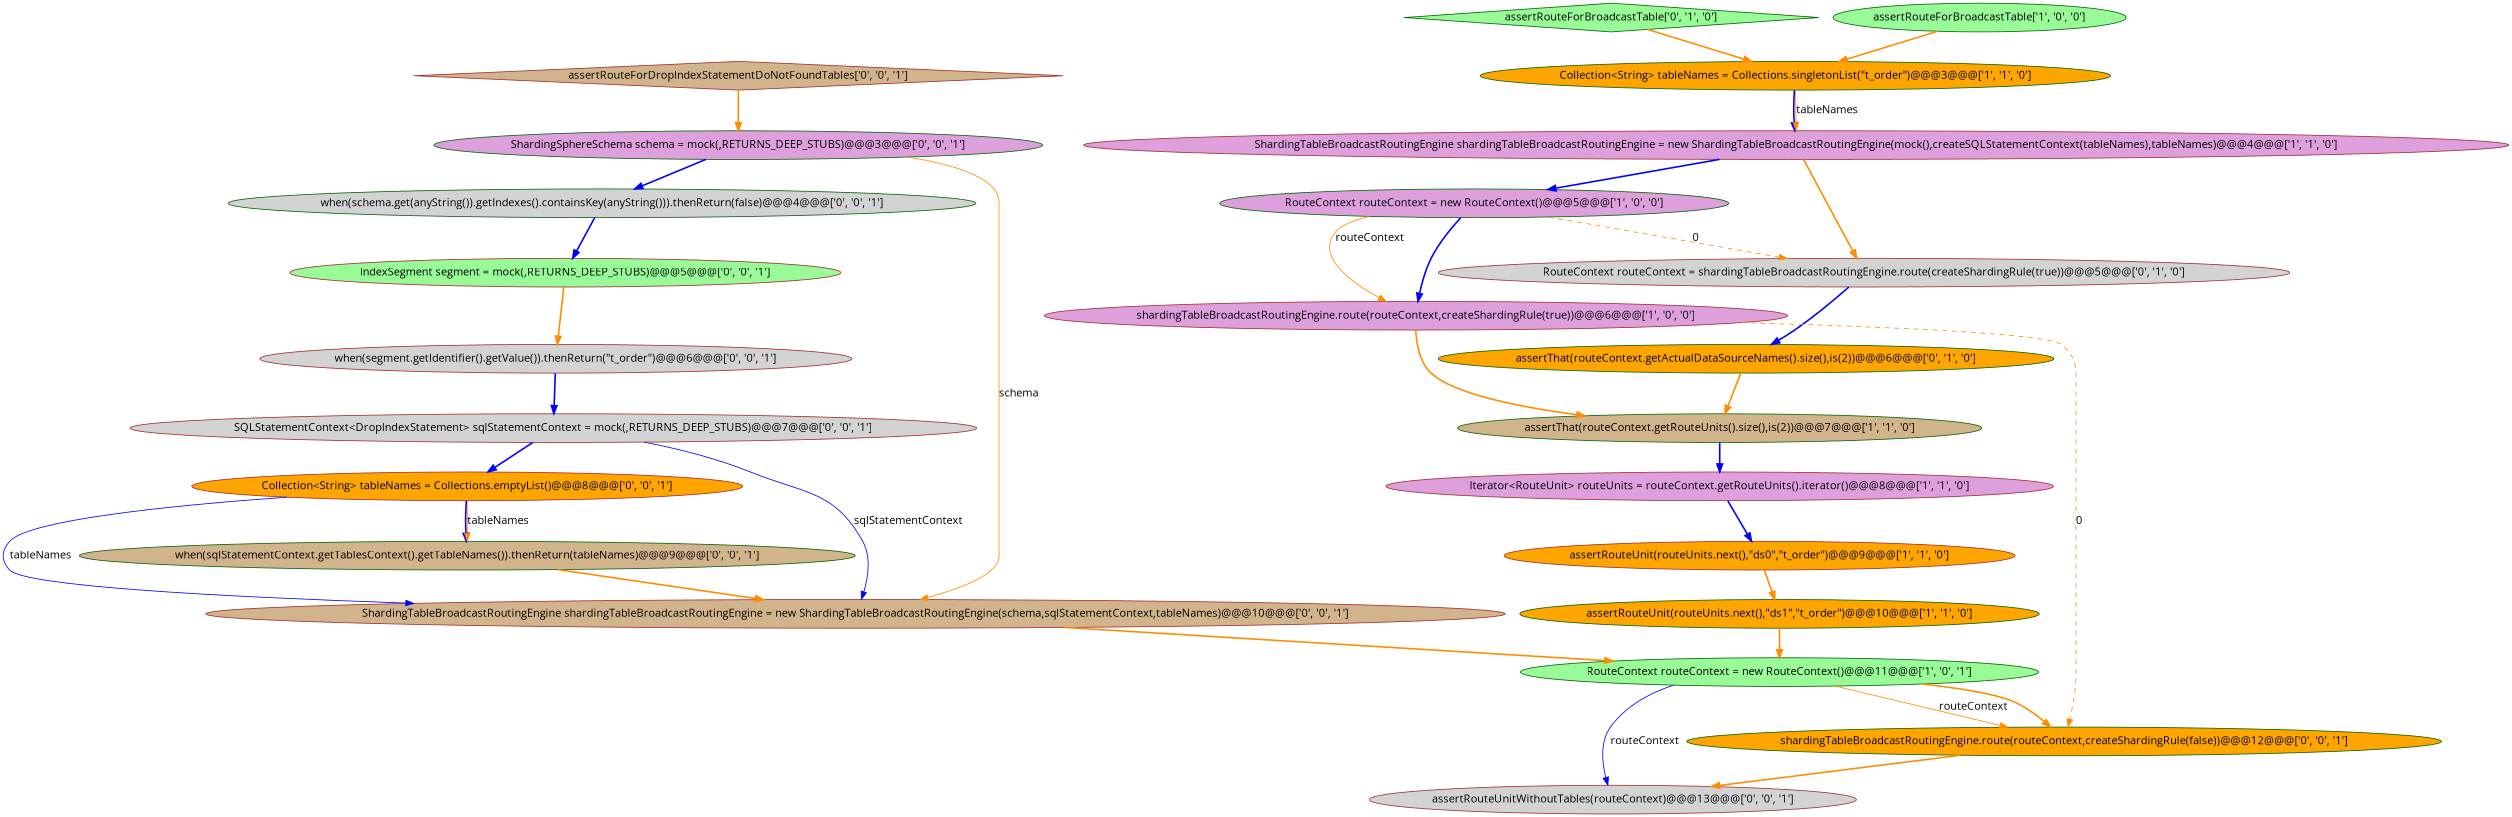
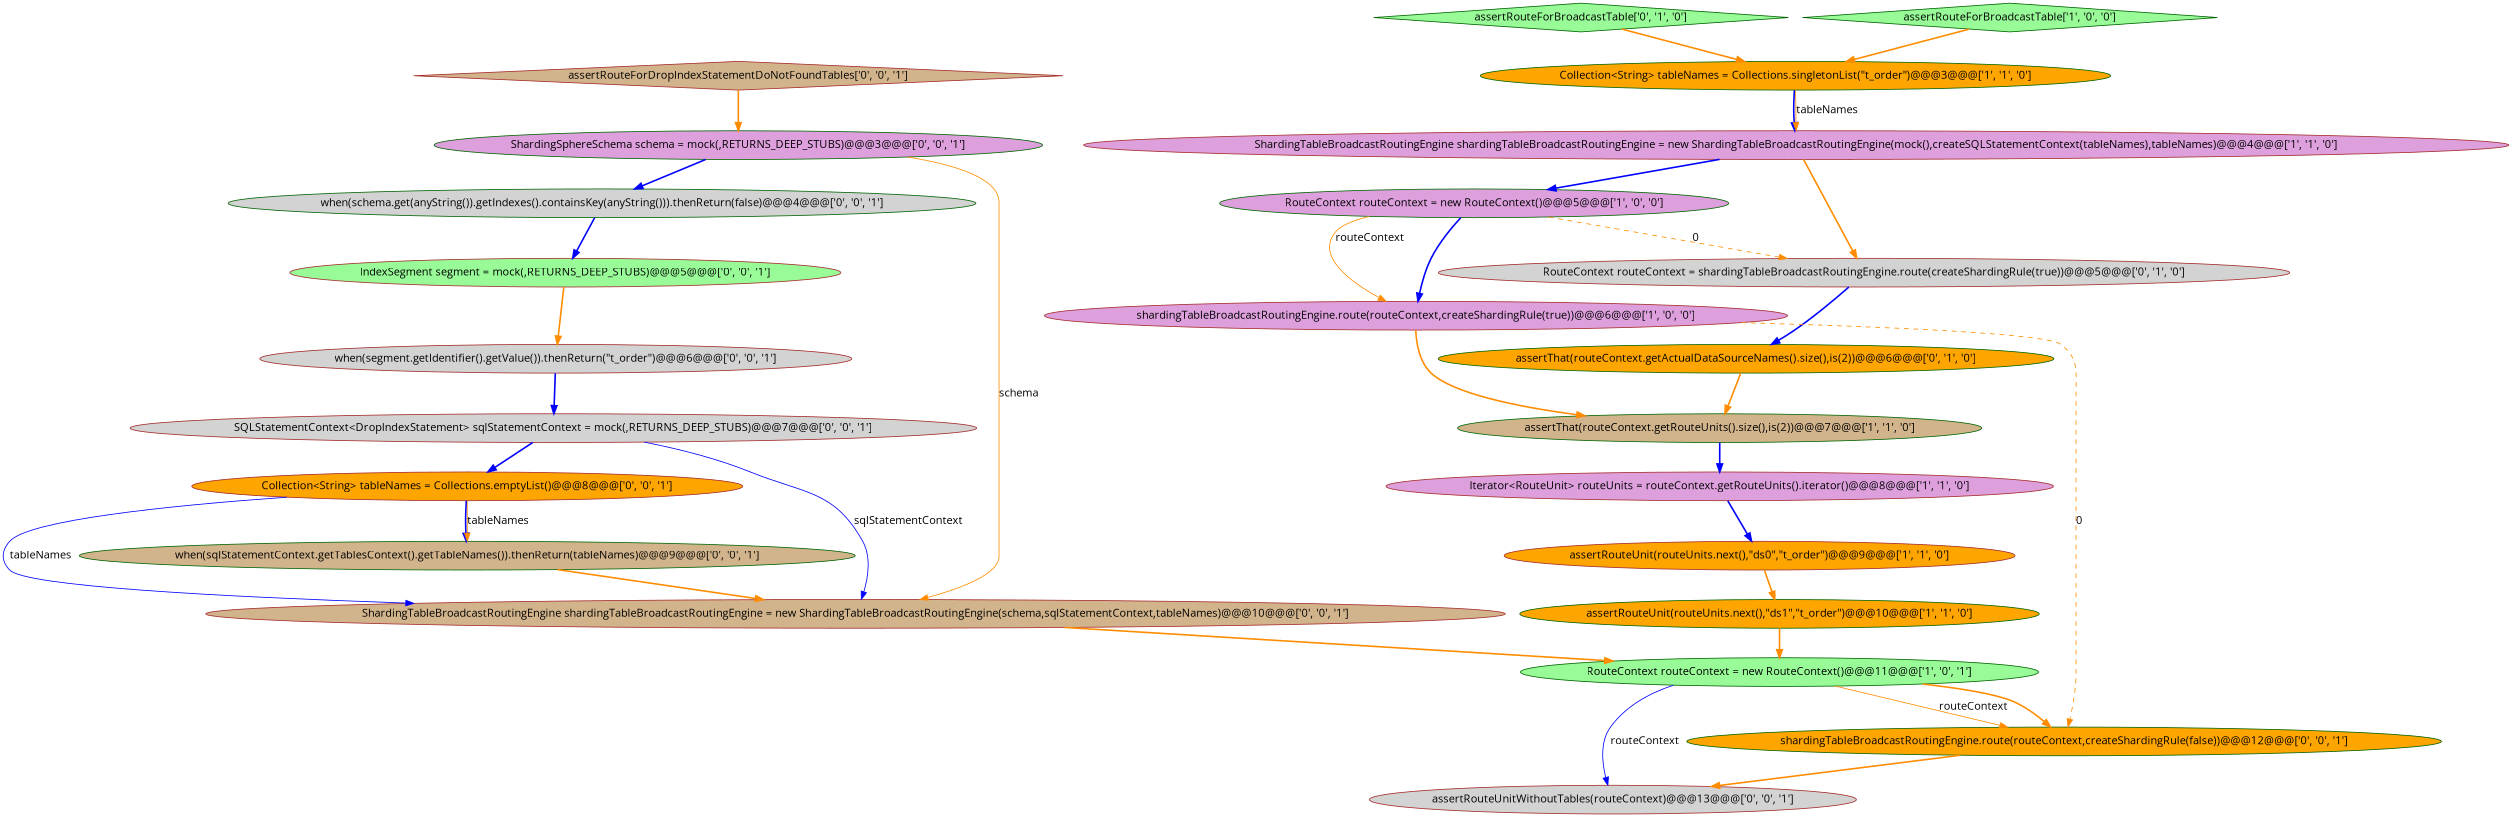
(1980, 18) -> (2010, 18)
